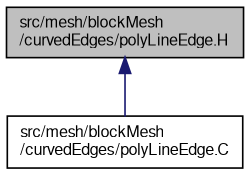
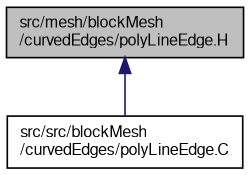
(125, 142) -> (125, 142)
